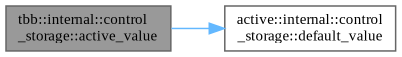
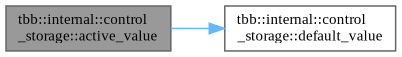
(310, 28) -> (310, 28)
